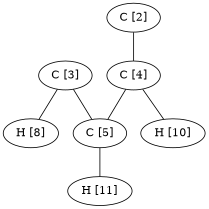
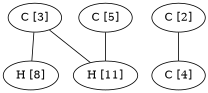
(83, 104) -> (70, 46)
(117, 104) -> none
(173, 133) -> none
